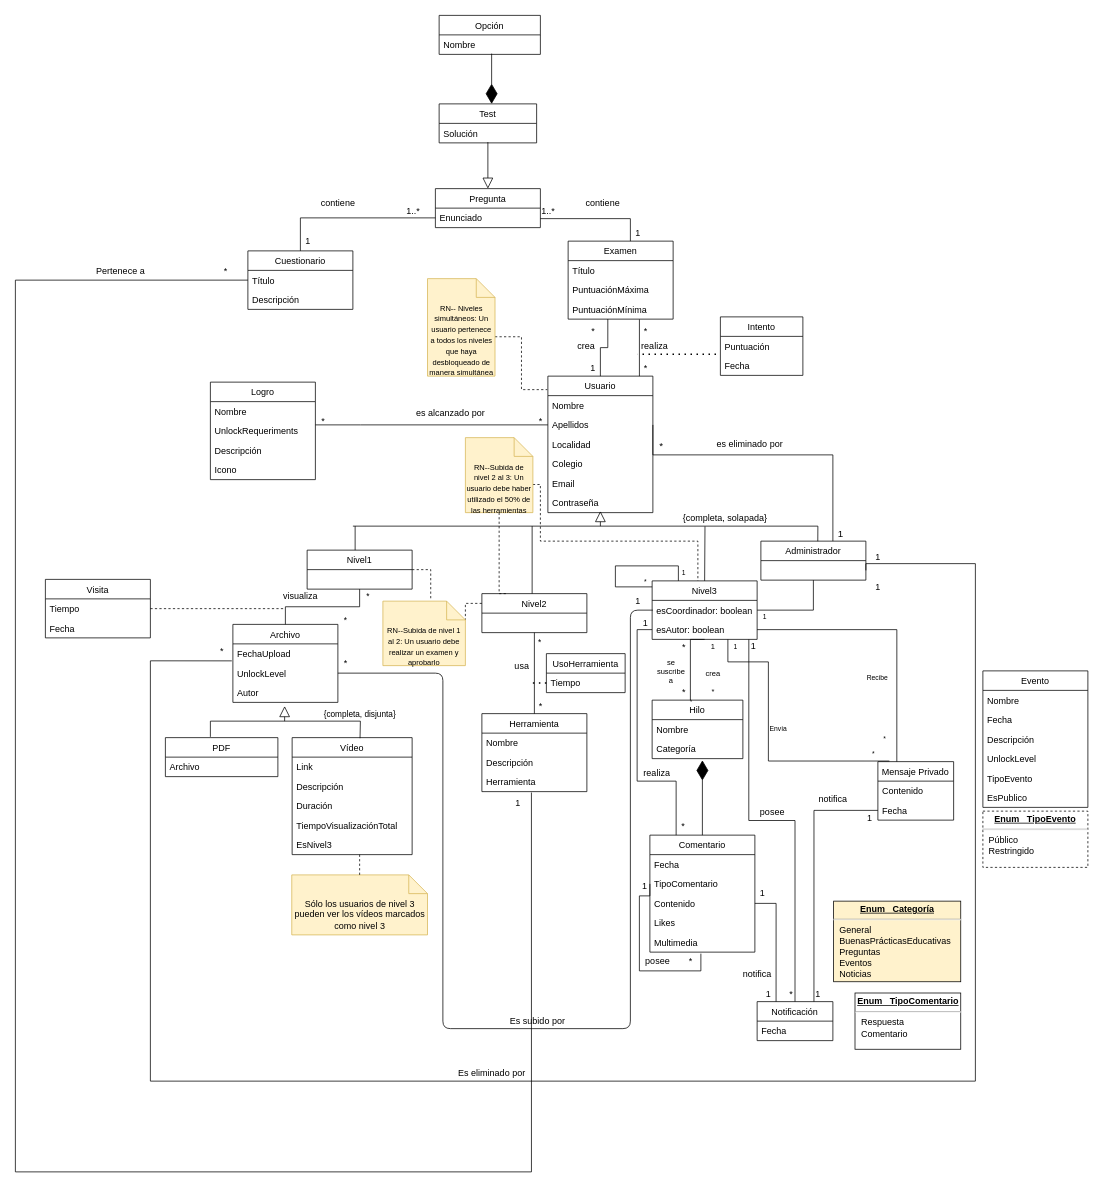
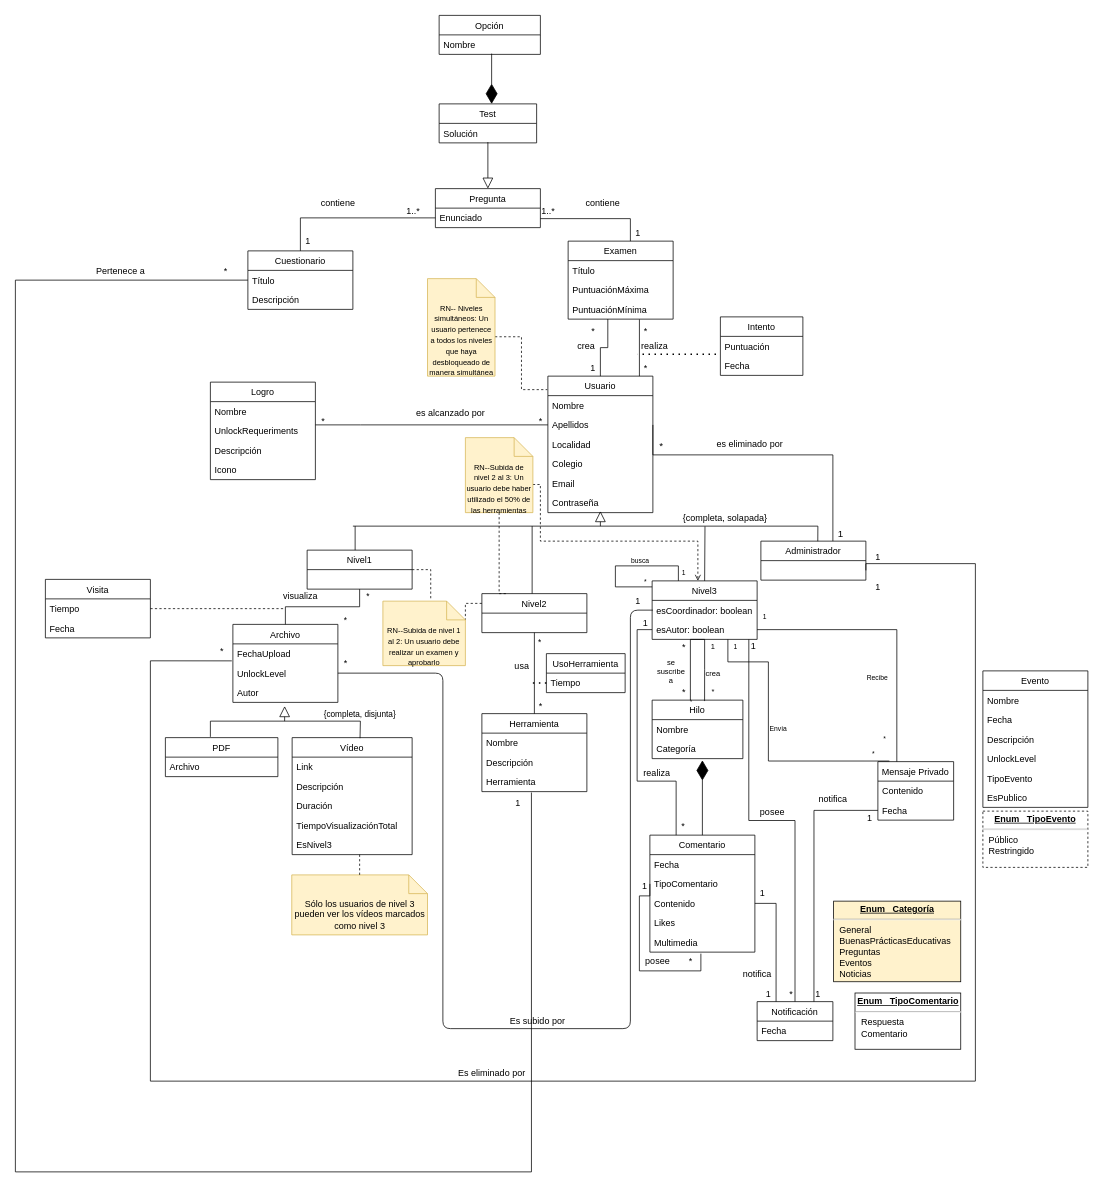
none -> (640, 561)
(698, 575) -> (698, 575)
(800, 610) -> (705, 669)
